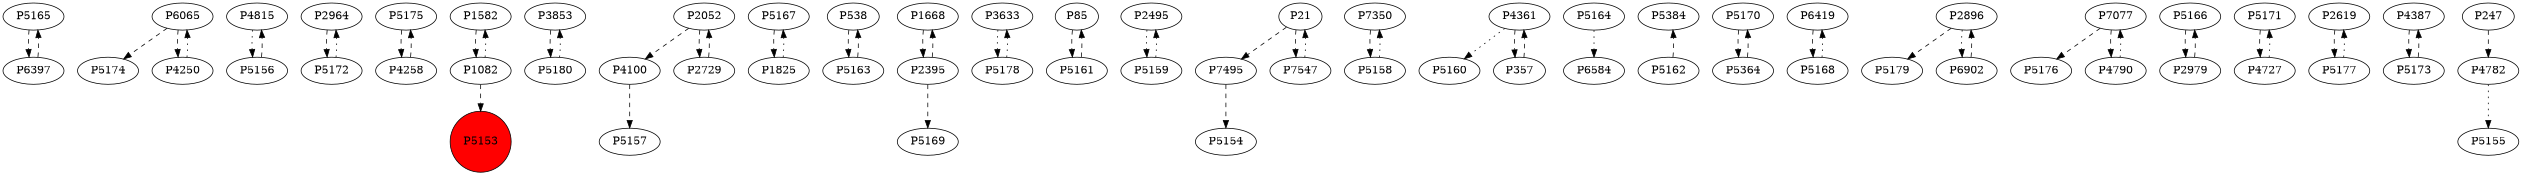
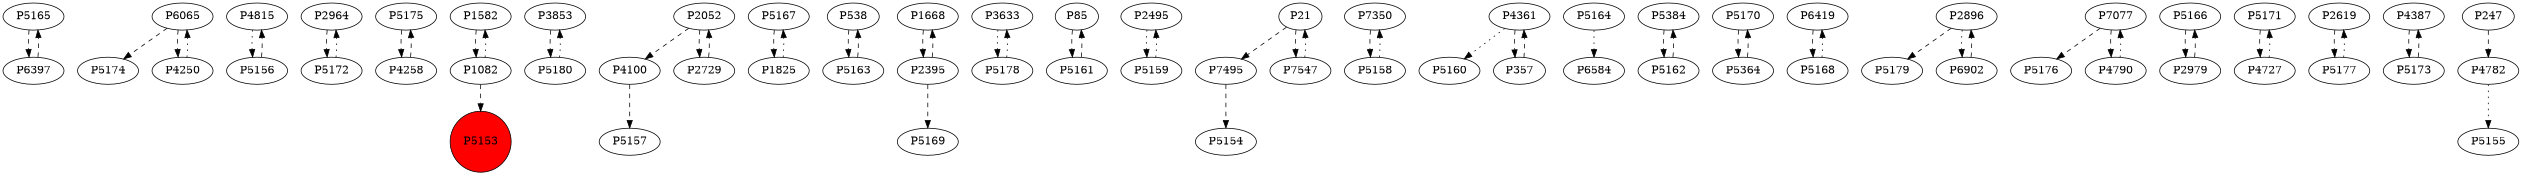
none -> (1664, 40)
